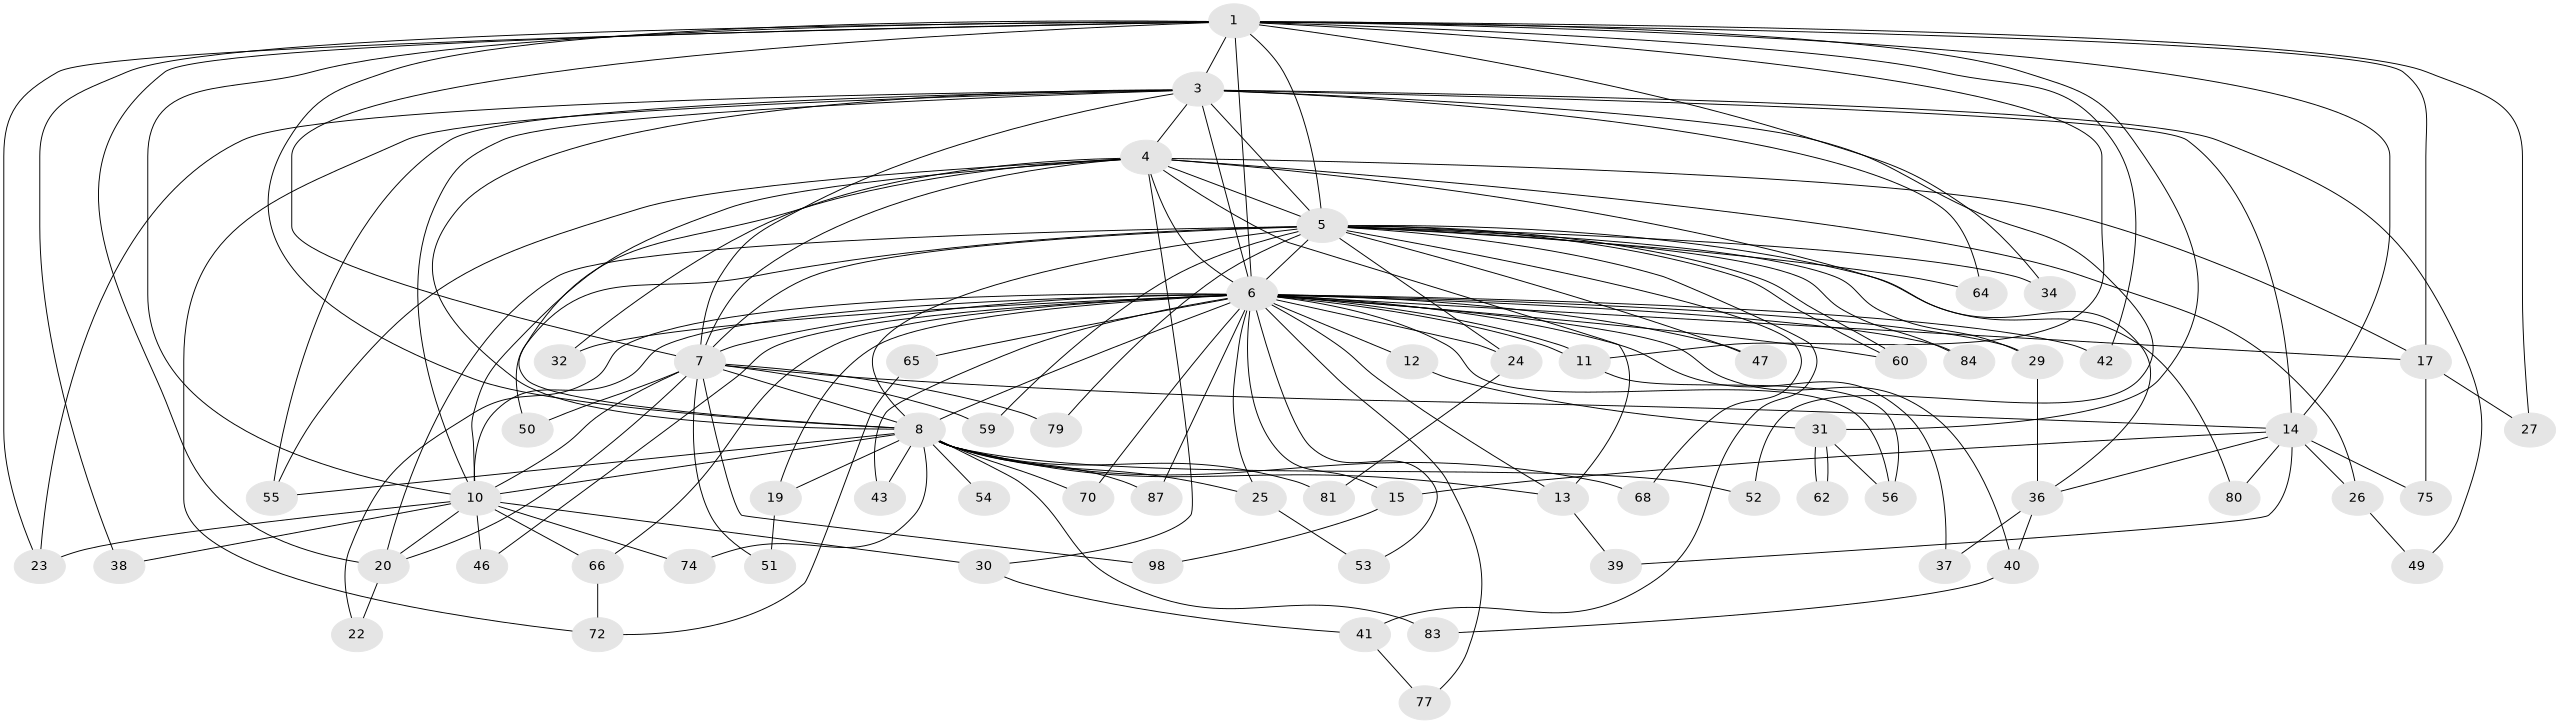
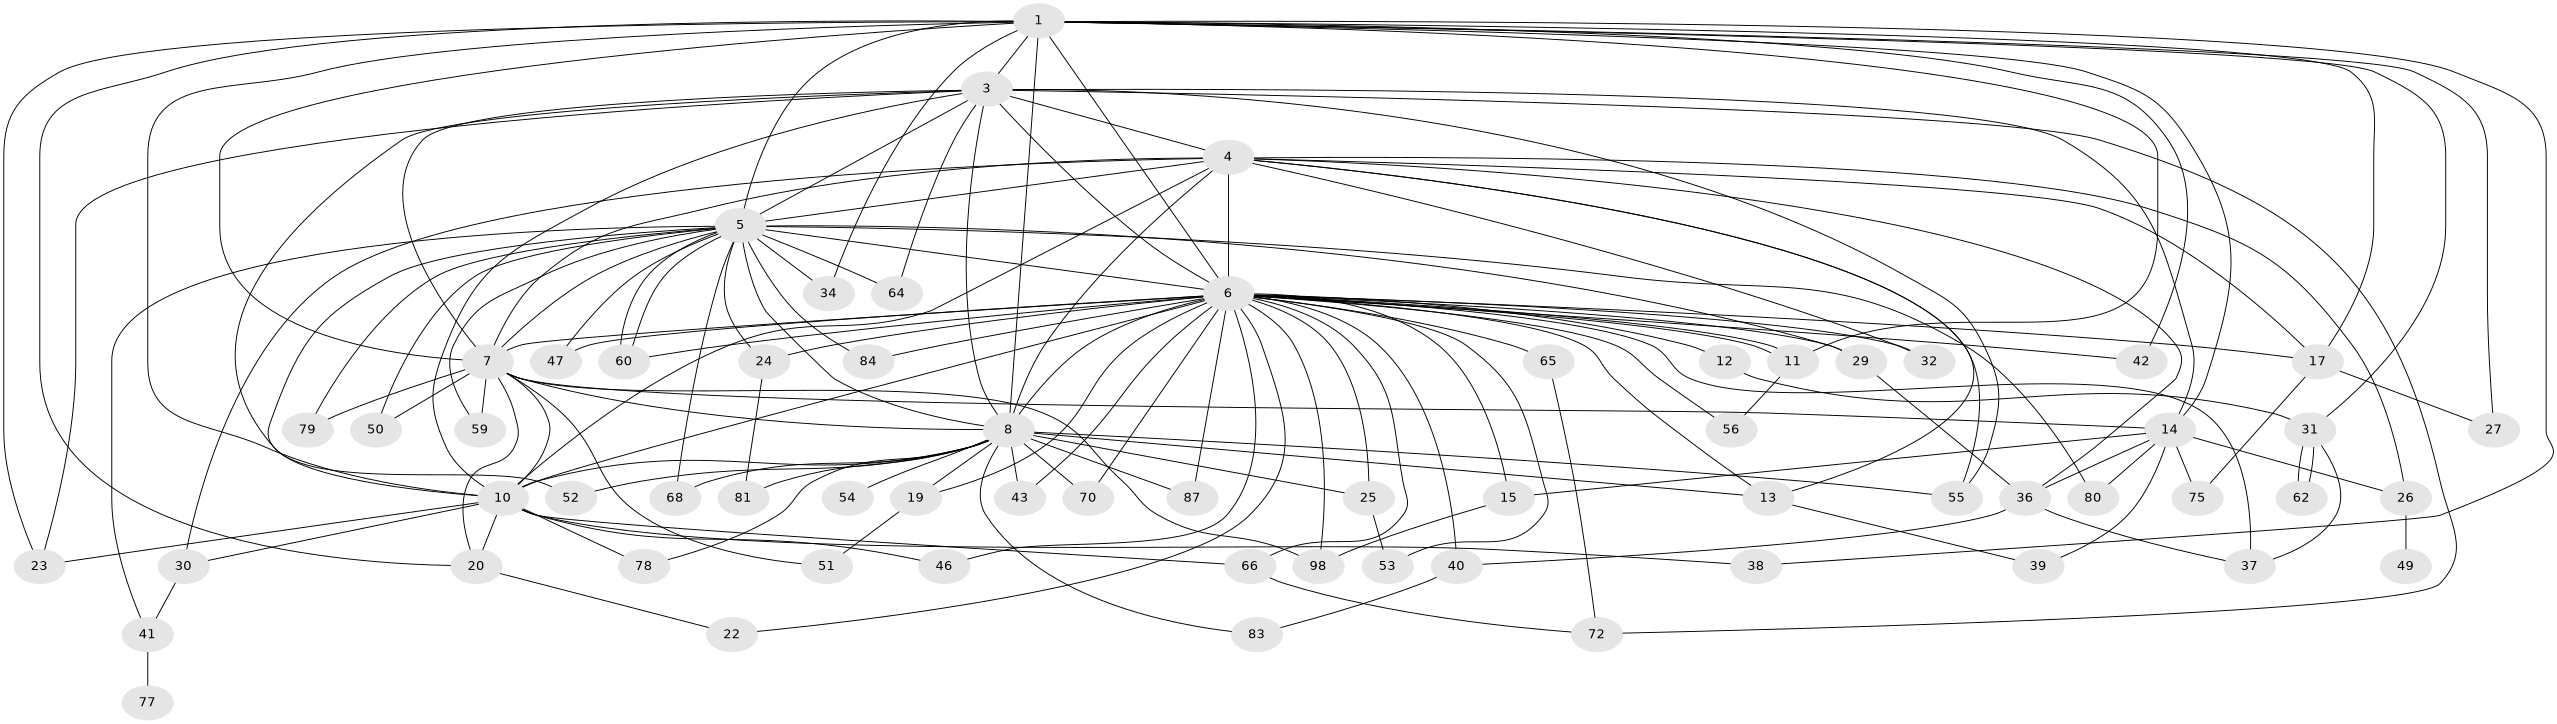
(2190, 135) -> none
(761, 246) -> (346, 303)
(1424, 453) -> (1318, 414)
(1856, 464) -> (2335, 517)
(690, 566) -> (644, 566)
